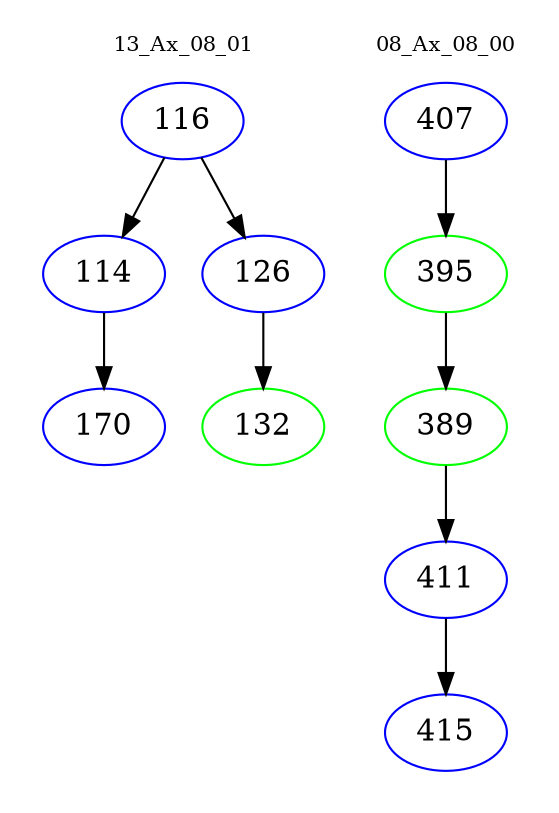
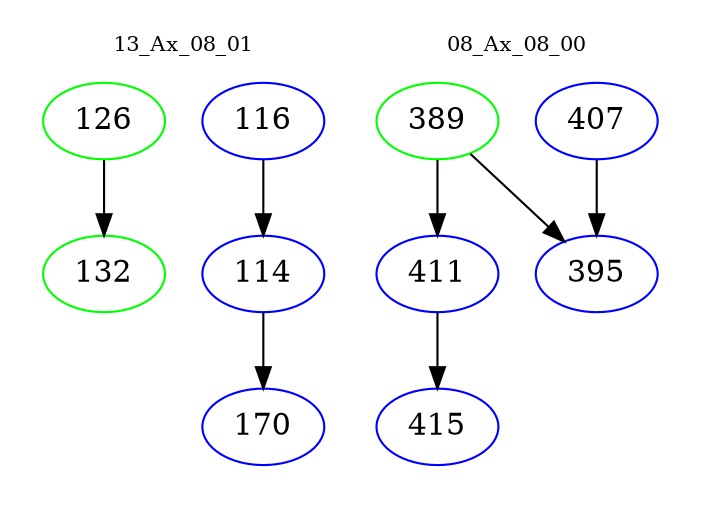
(218, 188) -> none
(263, 274) -> (104, 121)
(446, 274) -> (597, 274)
(446, 340) -> (510, 190)
